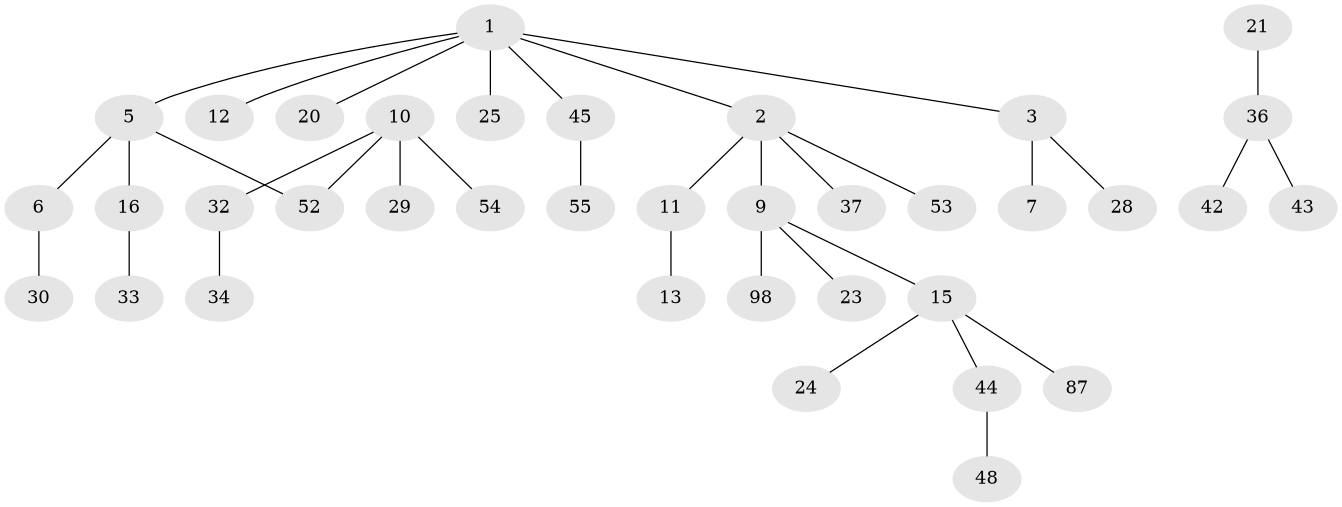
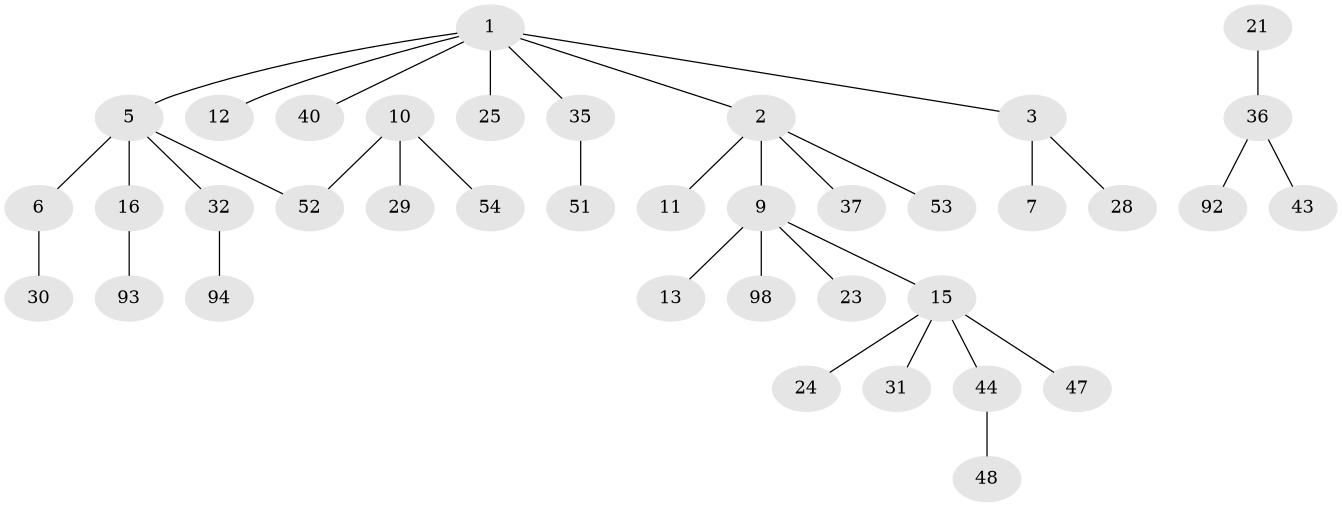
(310, 118) -> (310, 118)
(581, 118) -> (581, 118)
(310, 163) -> (174, 163)
(581, 208) -> (581, 208)
(1213, 208) -> (1213, 208)
(671, 253) -> (716, 253)
(129, 298) -> (129, 298)
(219, 298) -> (219, 298)
none -> (897, 389)
(1077, 389) -> (1077, 389)
